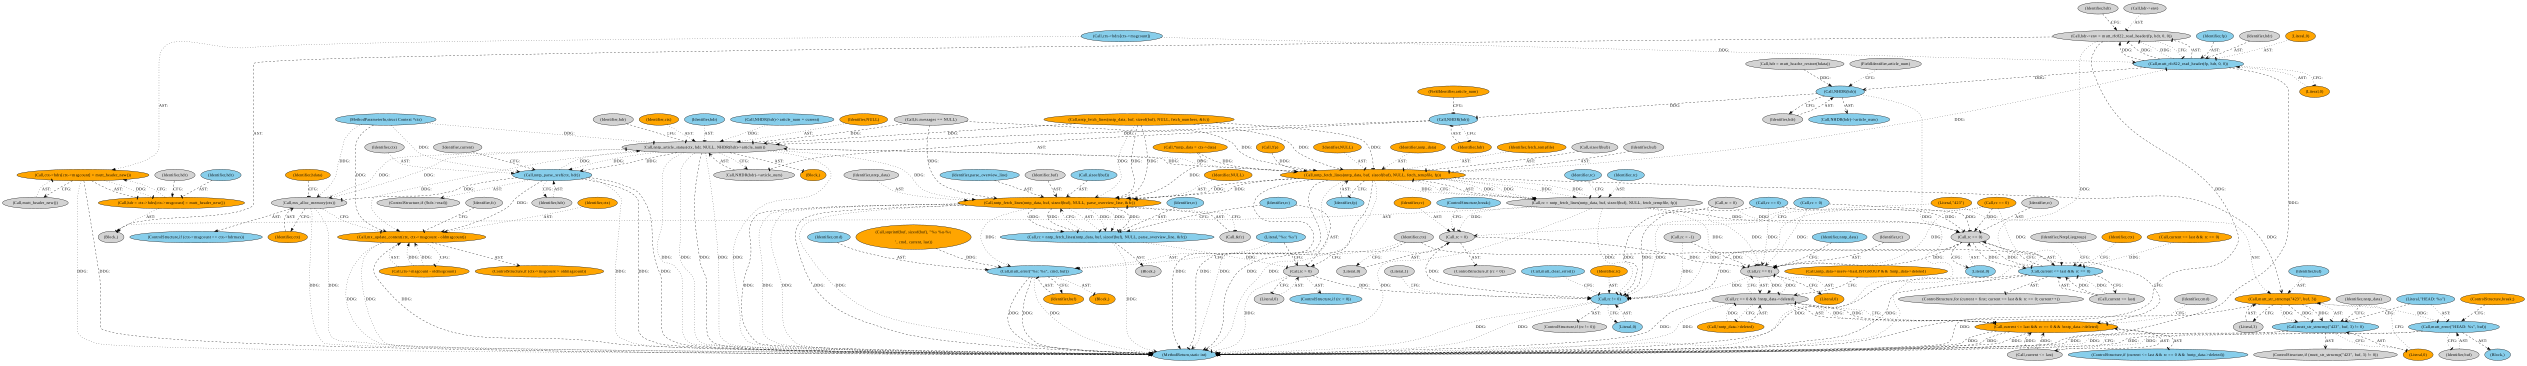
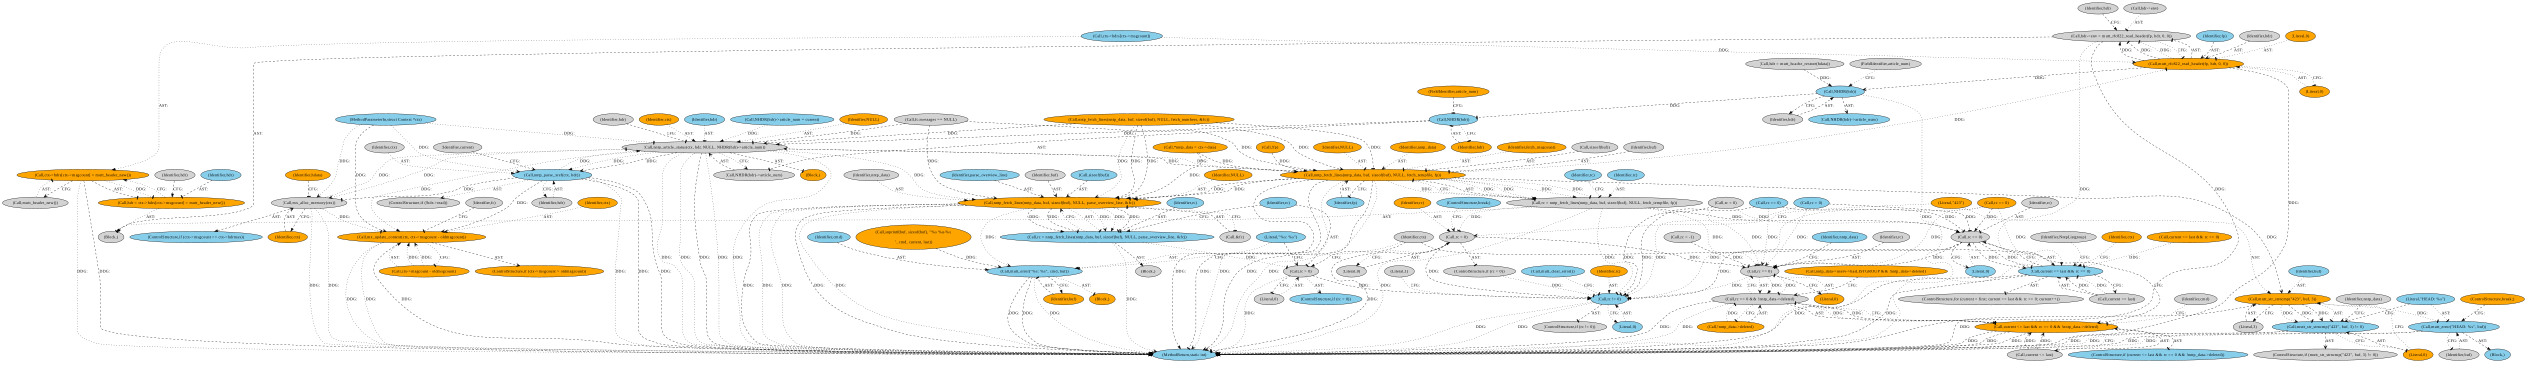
(2188, 64) -> (2188, 64)
(1532, 147) -> (1532, 147)
(345, 217) -> (345, 217)
(1677, 287) -> (1547, 286)
none -> (1367, 293)
